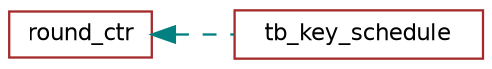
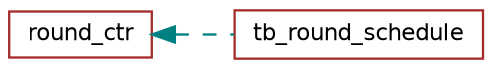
(359, 34) -> (359, 34)
